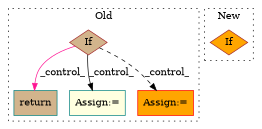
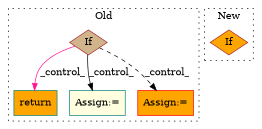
(35, 103) -> (35, 103)
